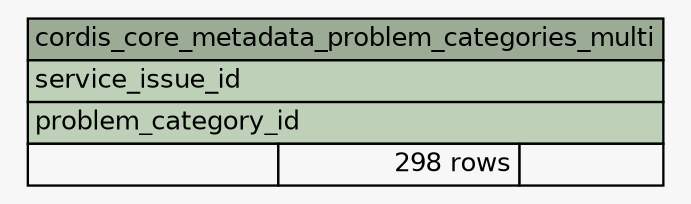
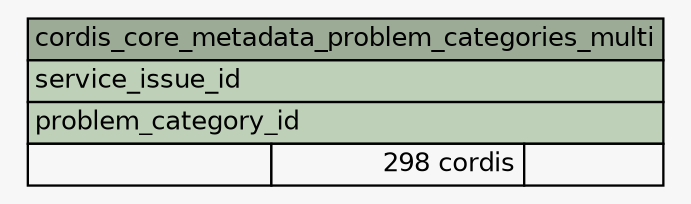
(453, 164) -> (450, 164)
